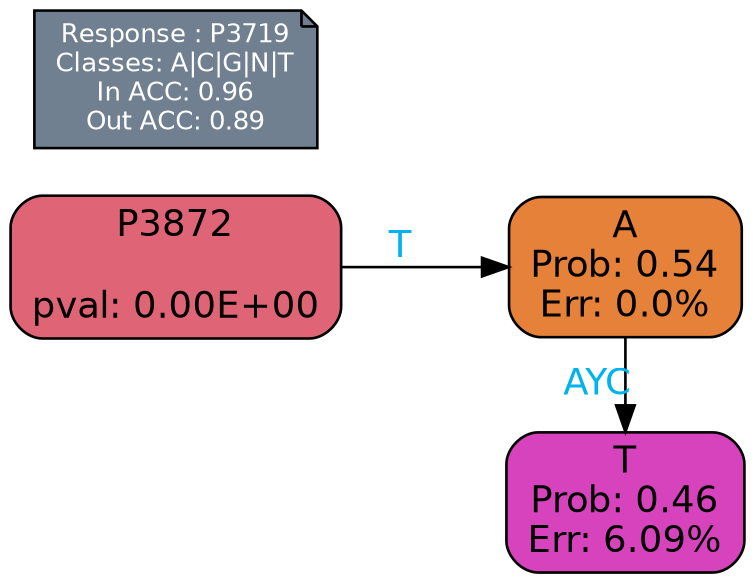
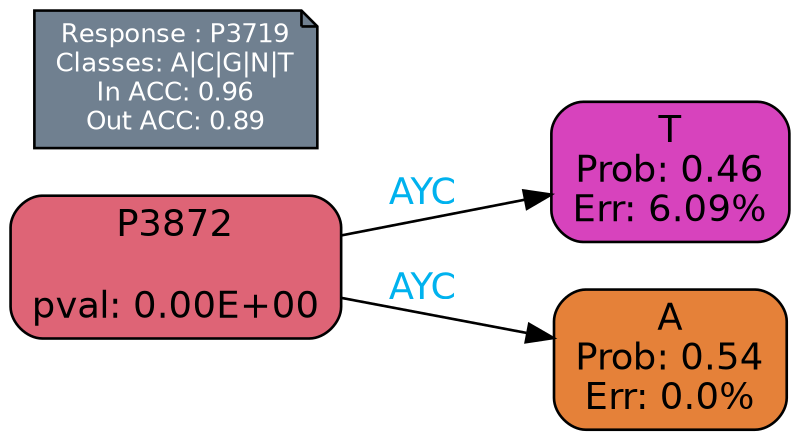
(401, 247) -> (423, 290)
(625, 371) -> (433, 218)
